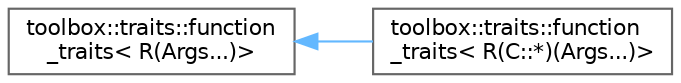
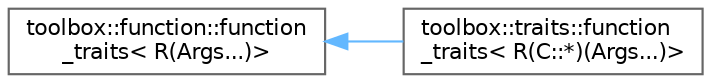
(152, 41) -> (167, 41)
